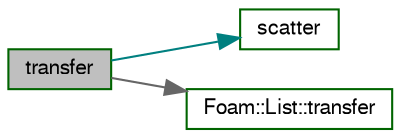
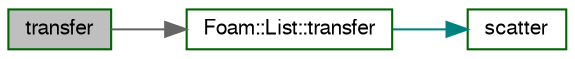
(165, 51) -> (420, 29)
